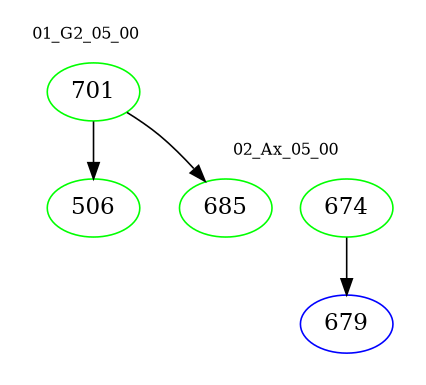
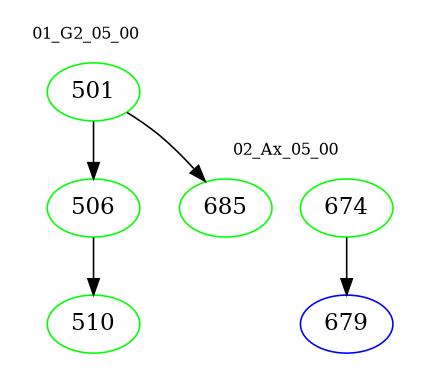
(94, 92) -> (94, 92)
none -> (94, 324)
